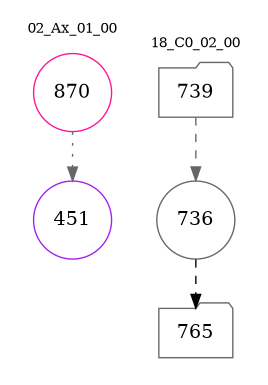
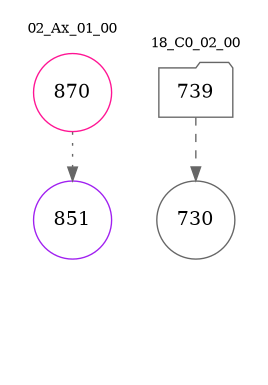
(73, 220) -> (73, 220)
(196, 220) -> (196, 220)
(196, 333) -> none
